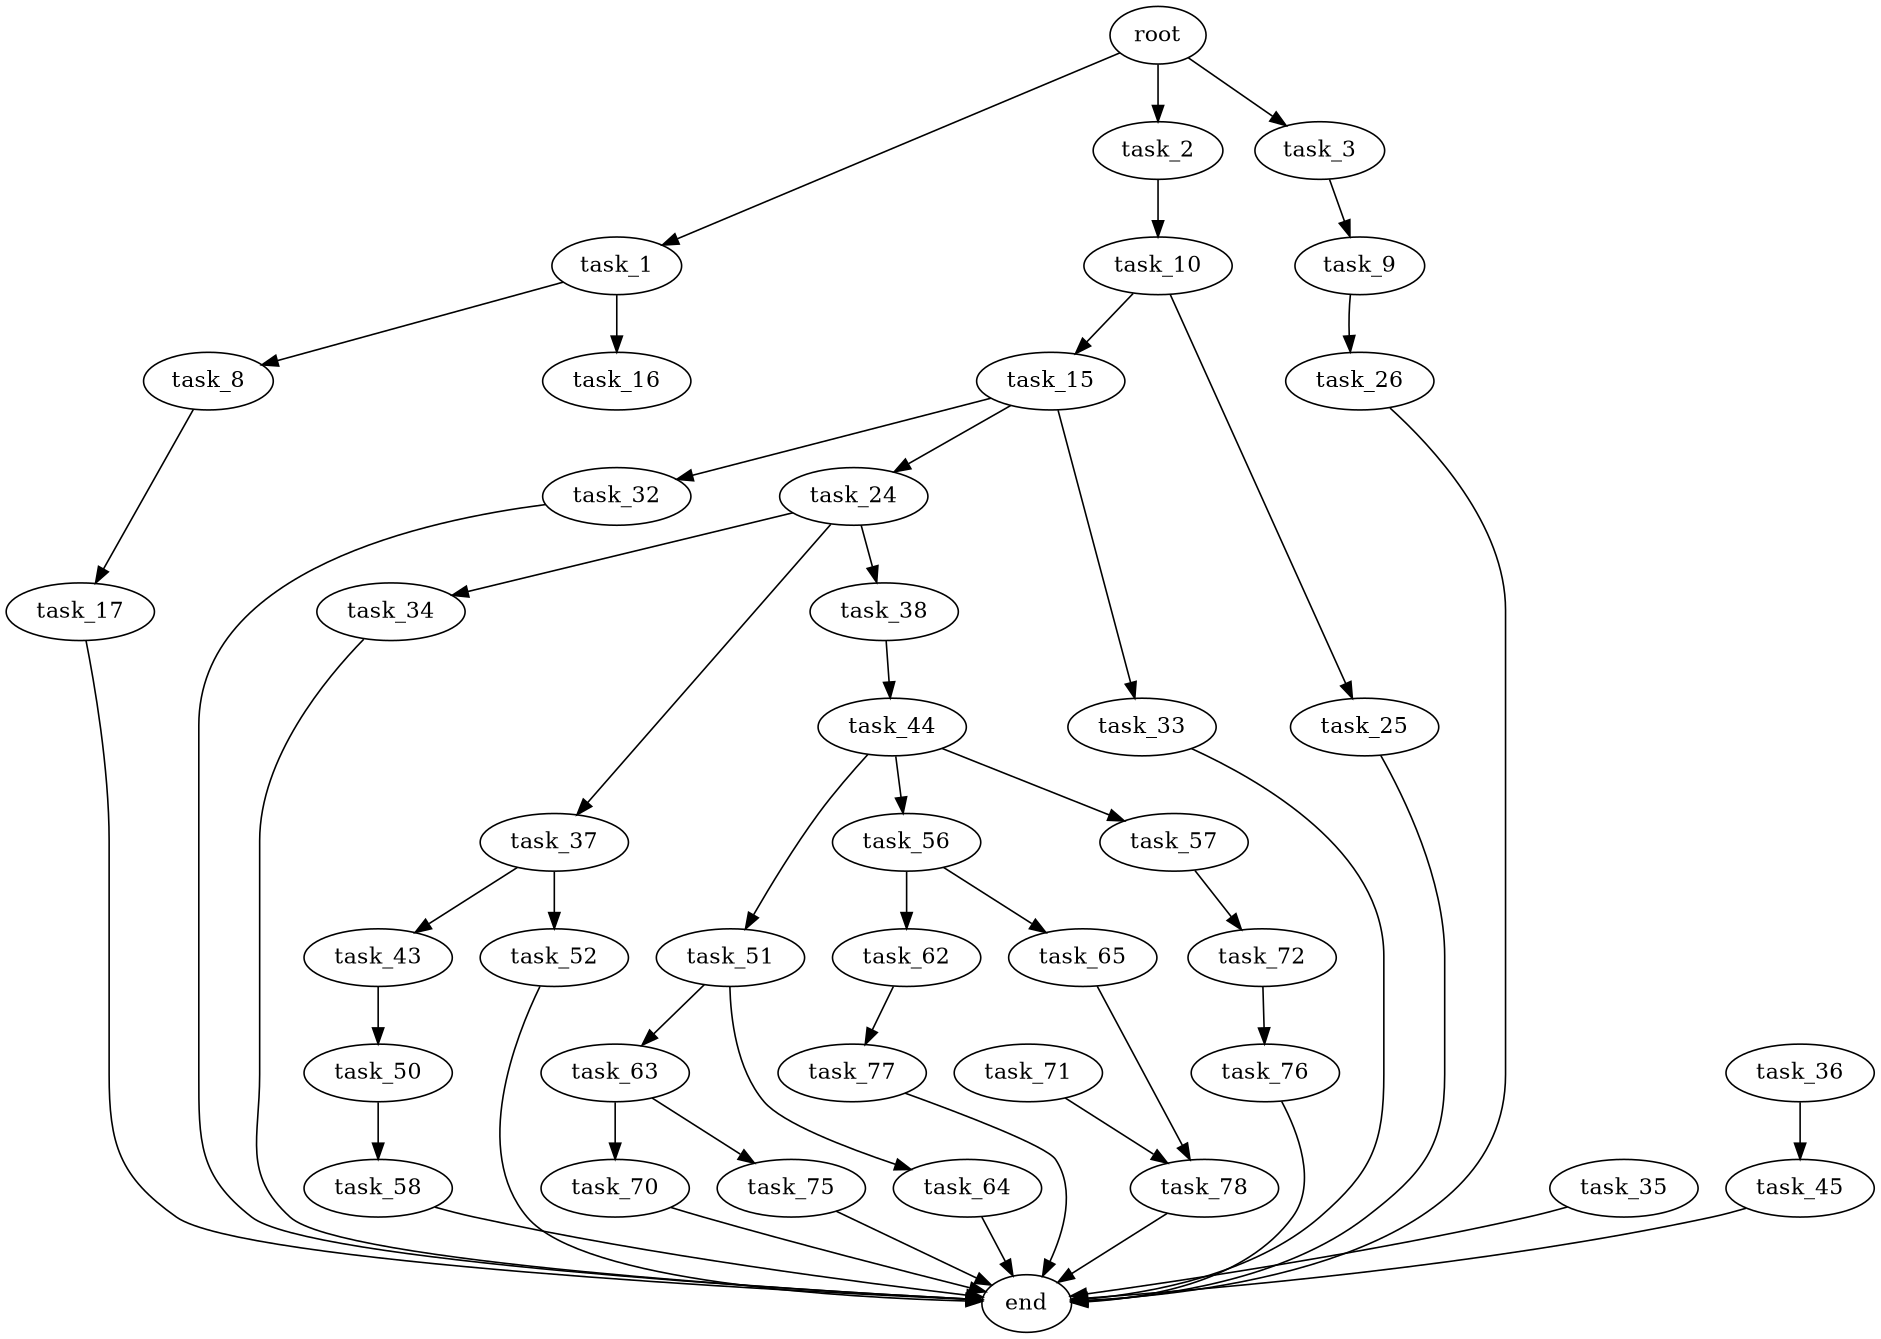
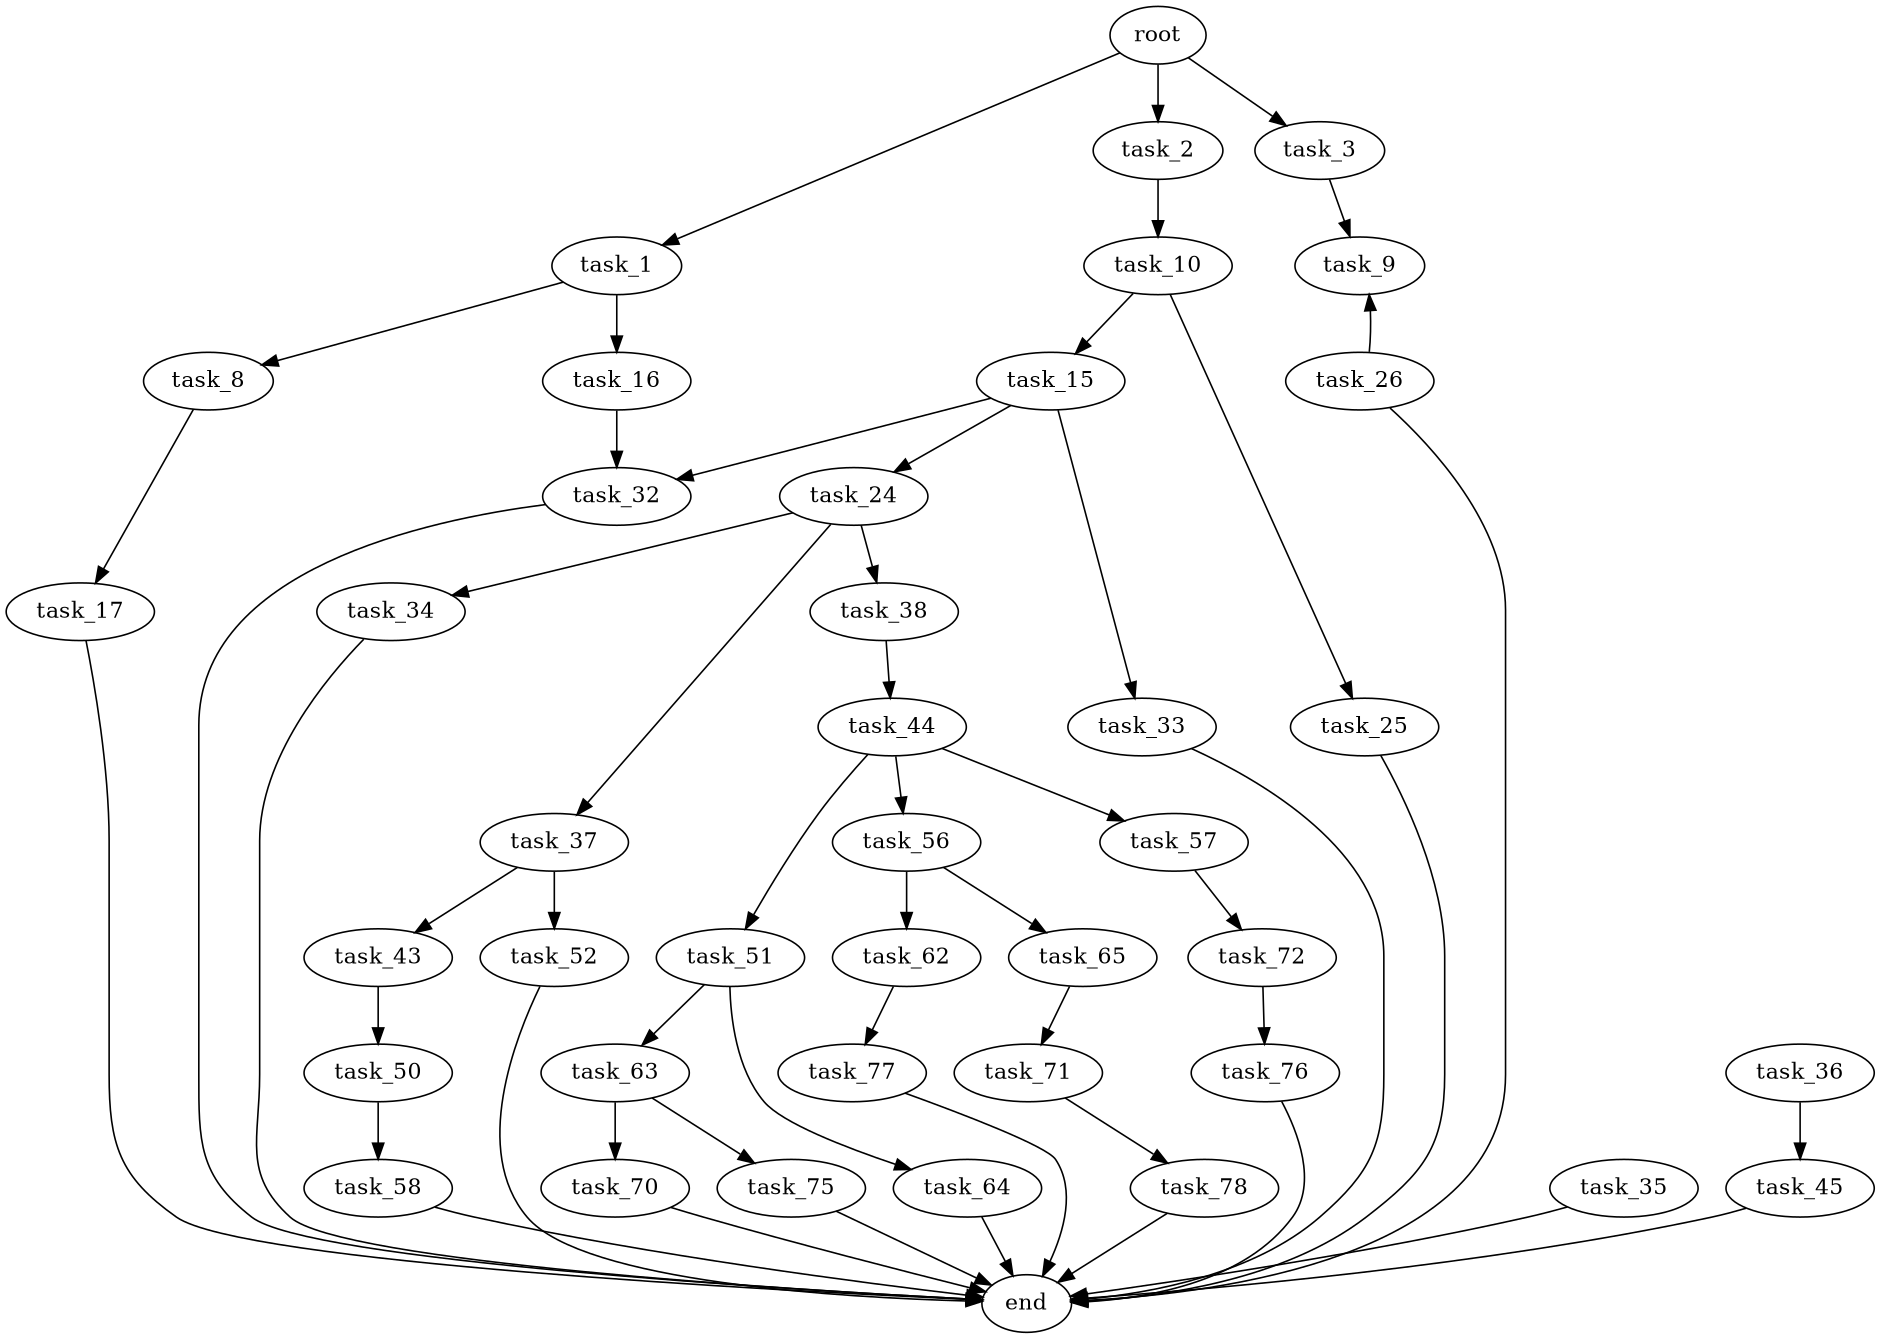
(1349, 315) -> (1371, 331)
none -> (617, 431)
(1140, 1066) -> (1059, 1008)
